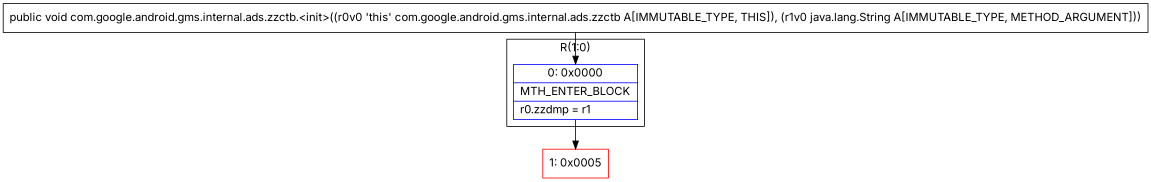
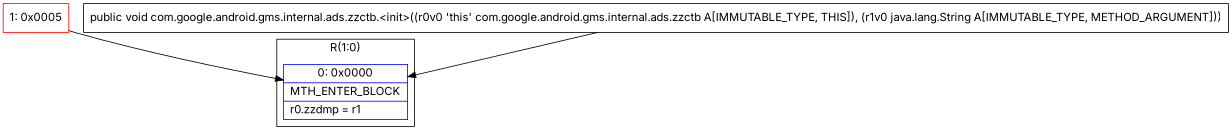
(576, 131) -> (172, 57)
